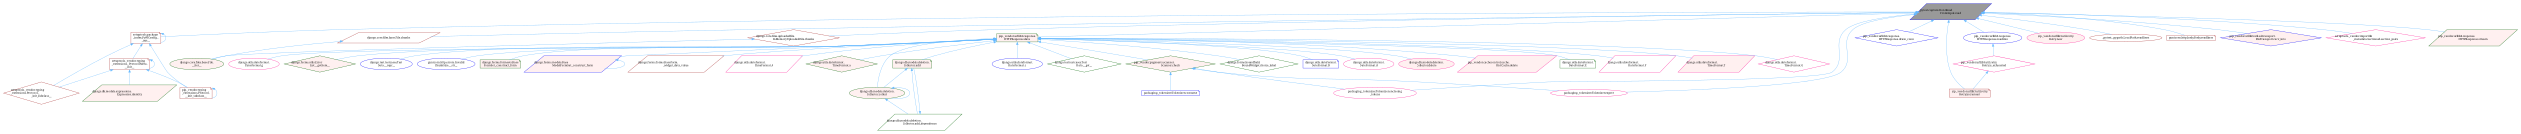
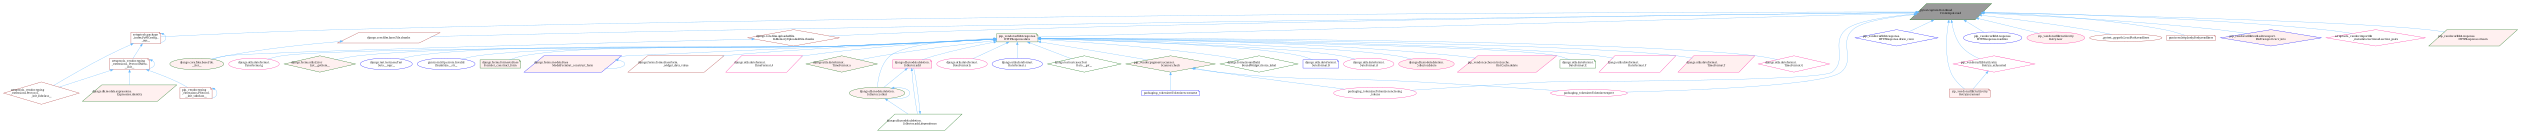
(1951, 12) -> (1951, 12)
(1993, 51) -> (1960, 45)
(912, 64) -> (912, 64)
none -> (962, 64)
(166, 69) -> none
